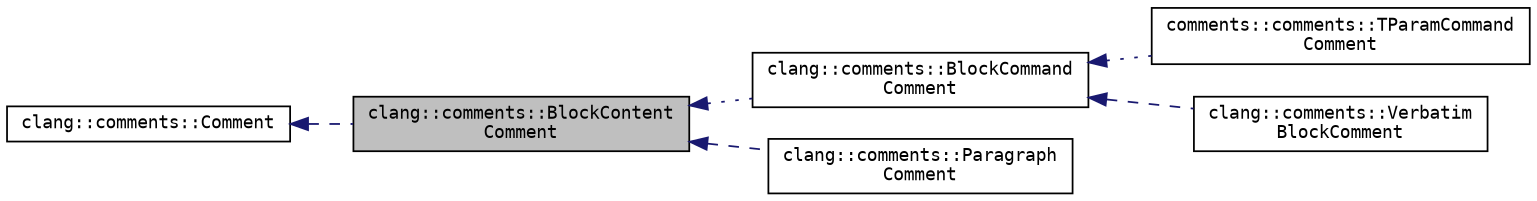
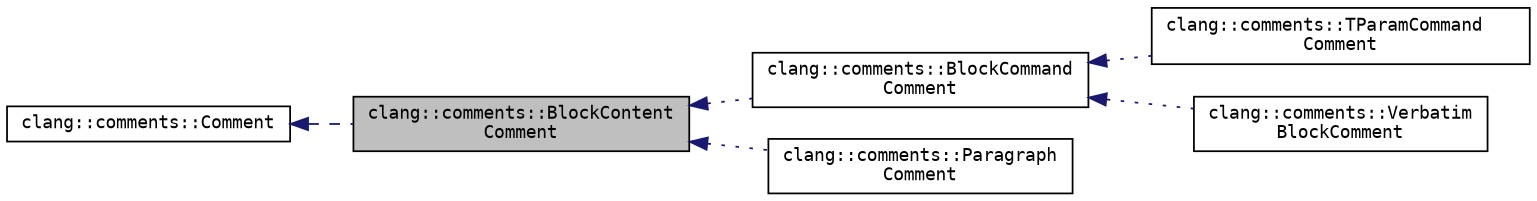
(1341, 36) -> (1341, 36)
(1150, 104) -> (1150, 104)
(738, 147) -> (738, 147)
